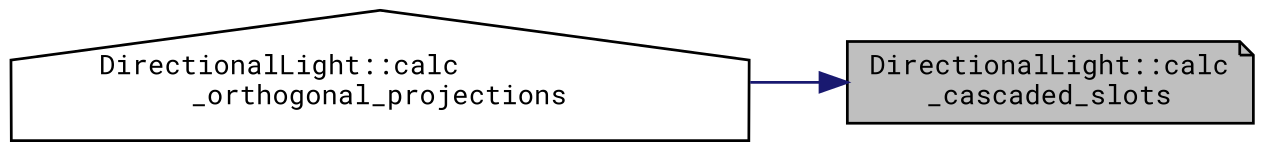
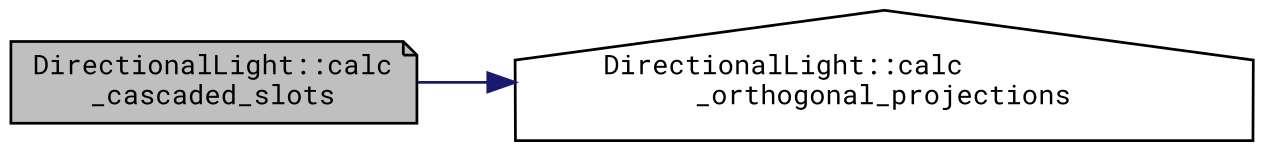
(785, 82) -> (453, 82)
